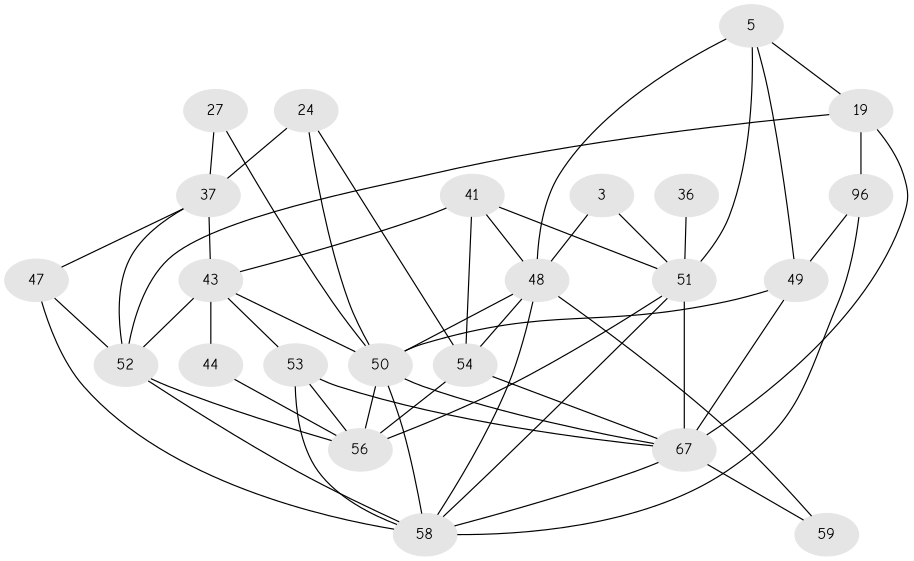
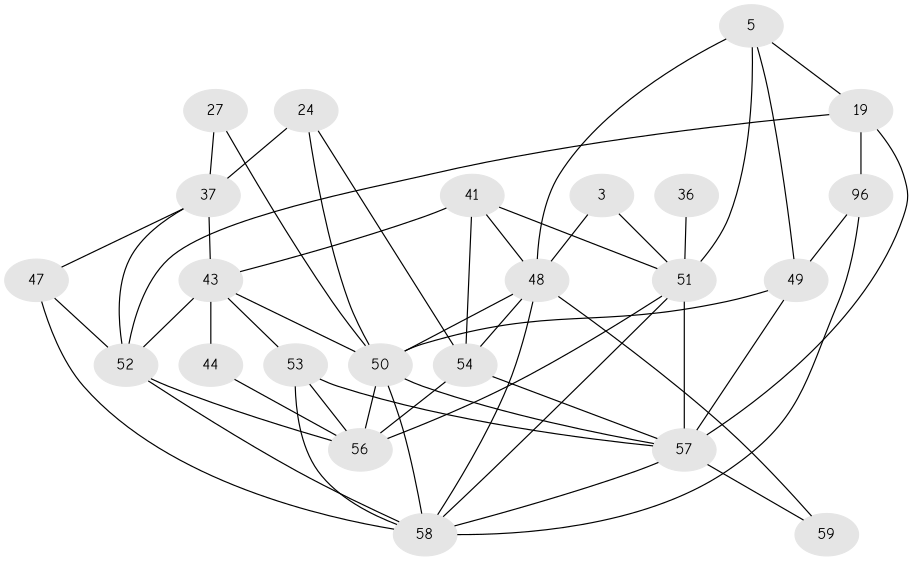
(684, 450) -> (684, 450)
